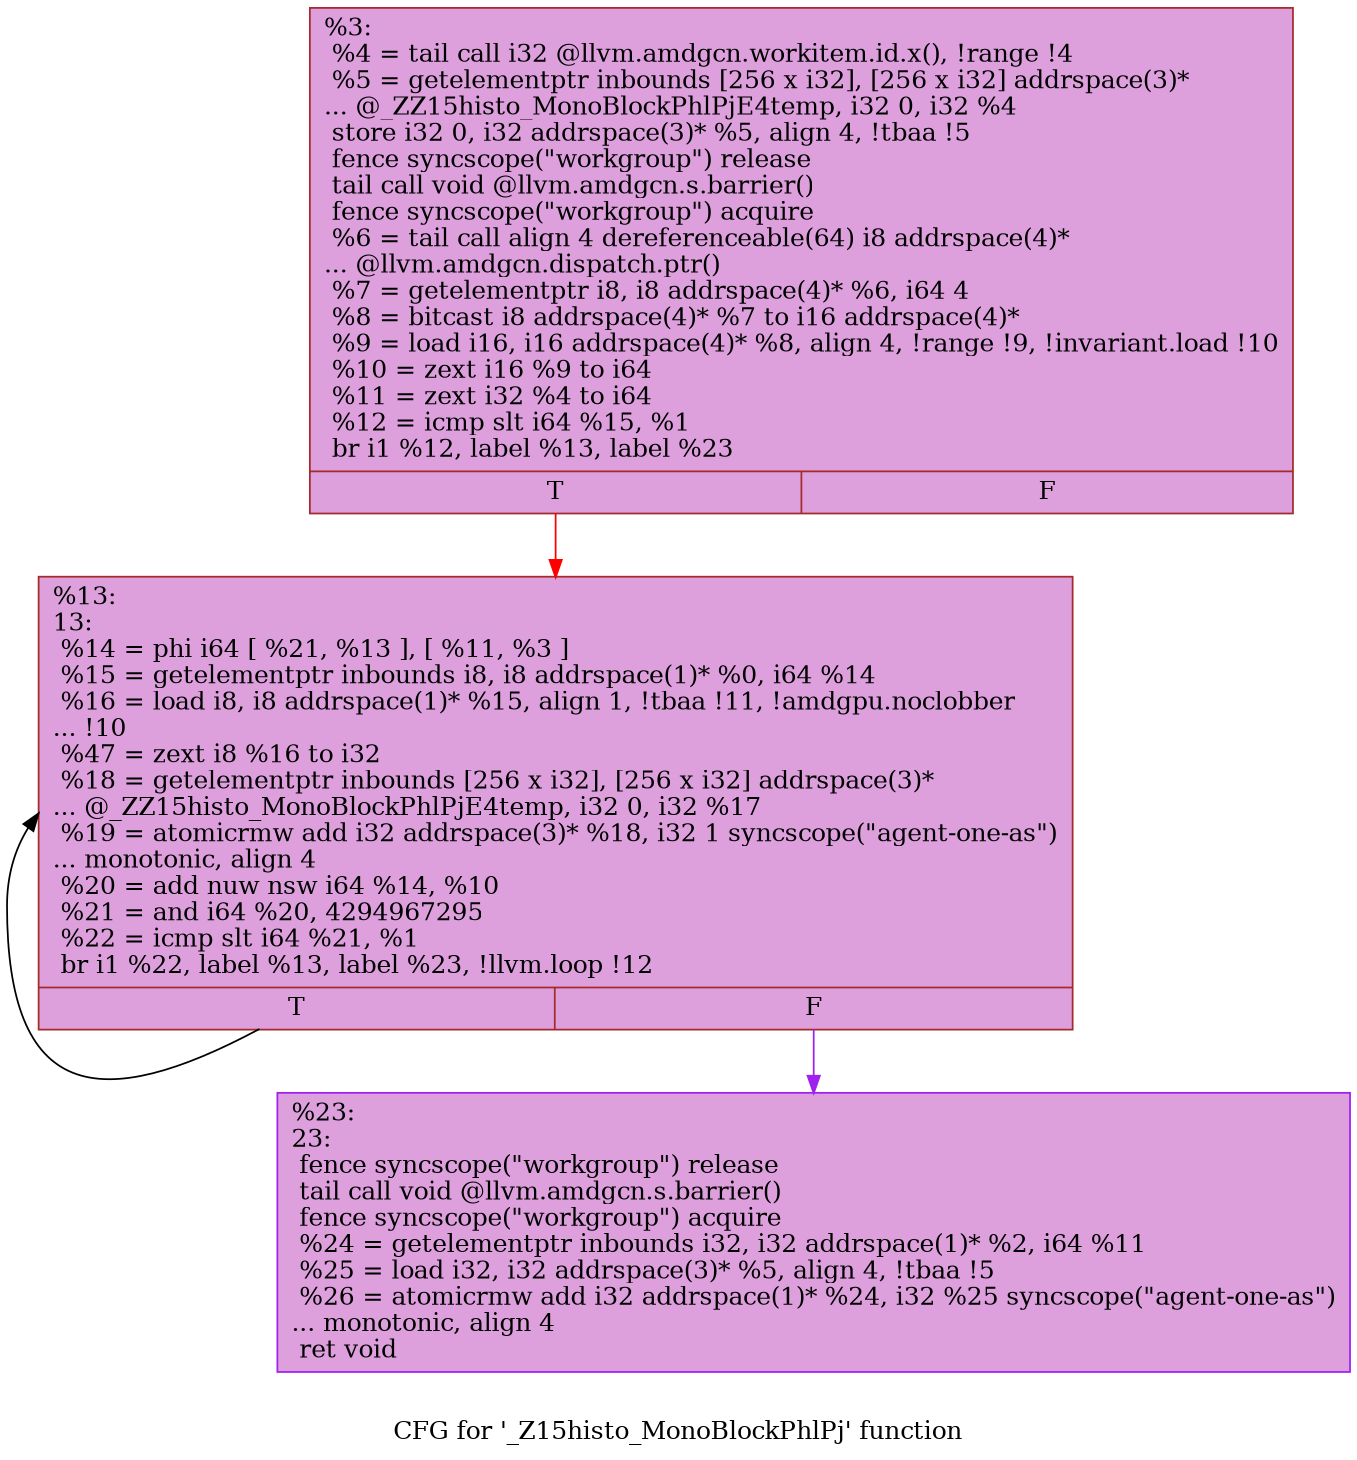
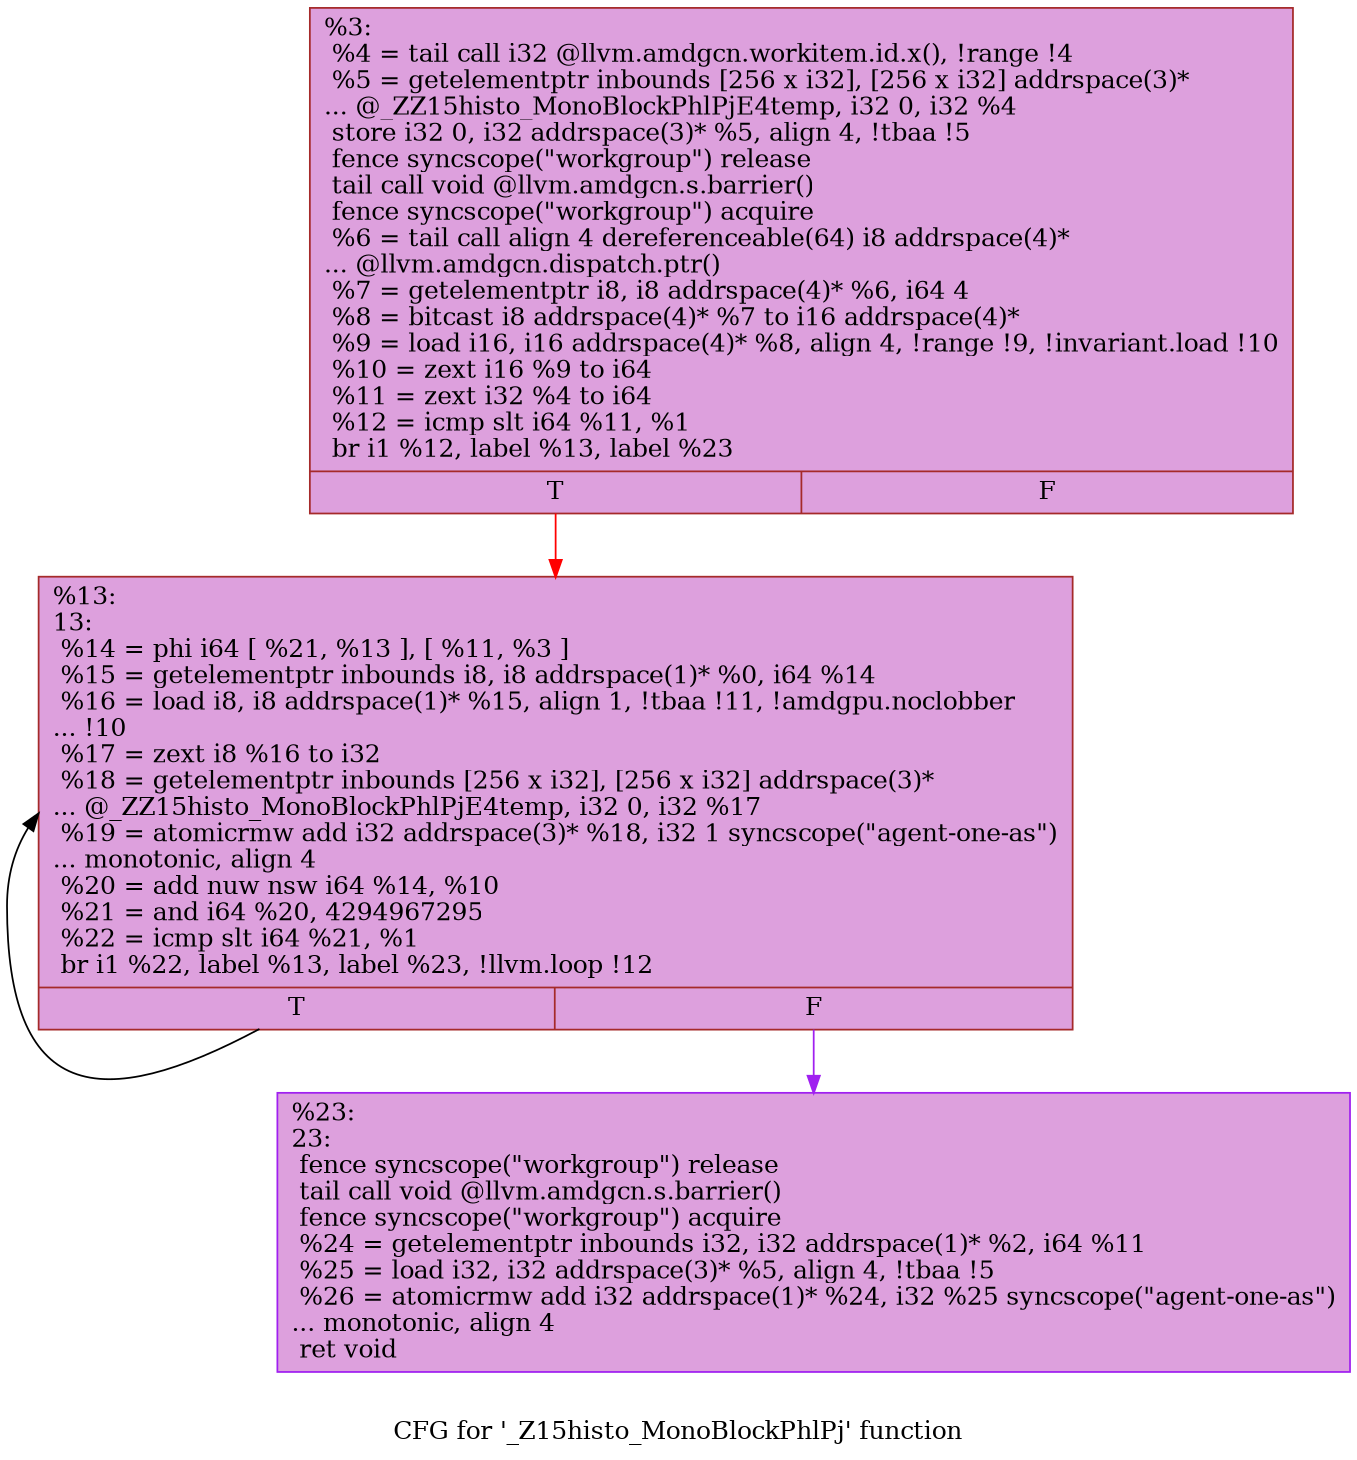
(507, 423) -> (507, 423)
(217, 755) -> (217, 755)
